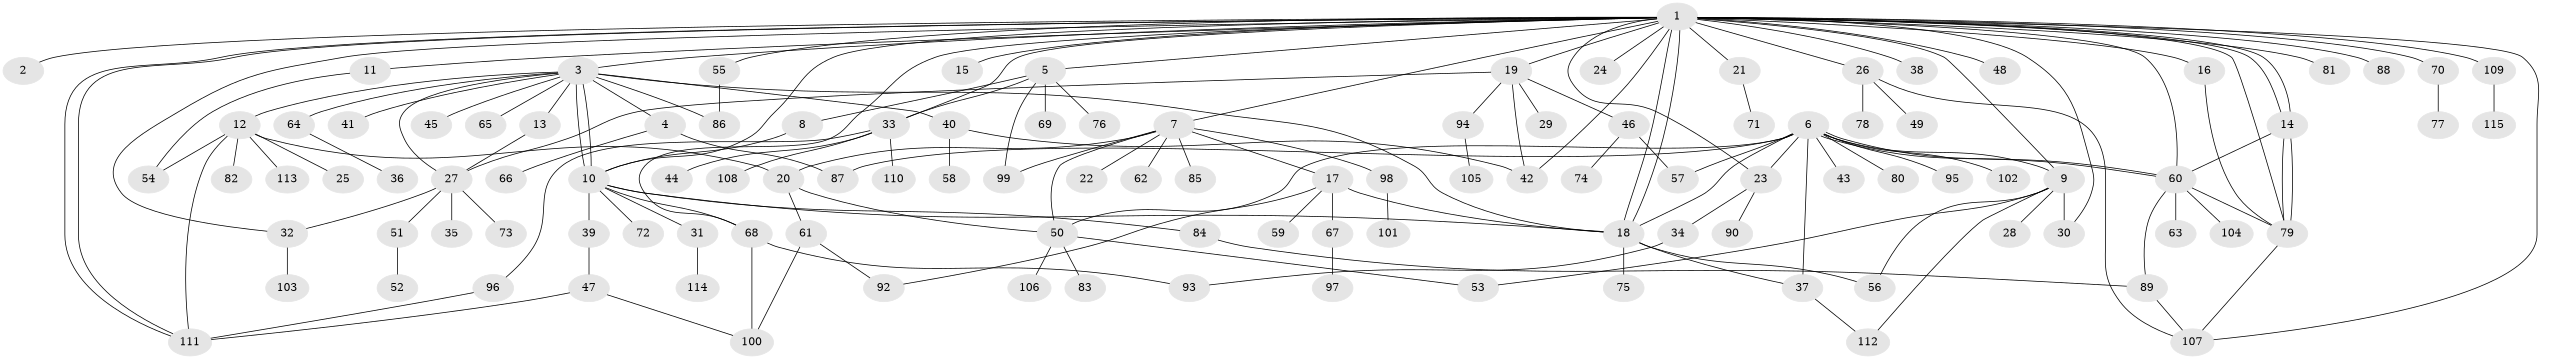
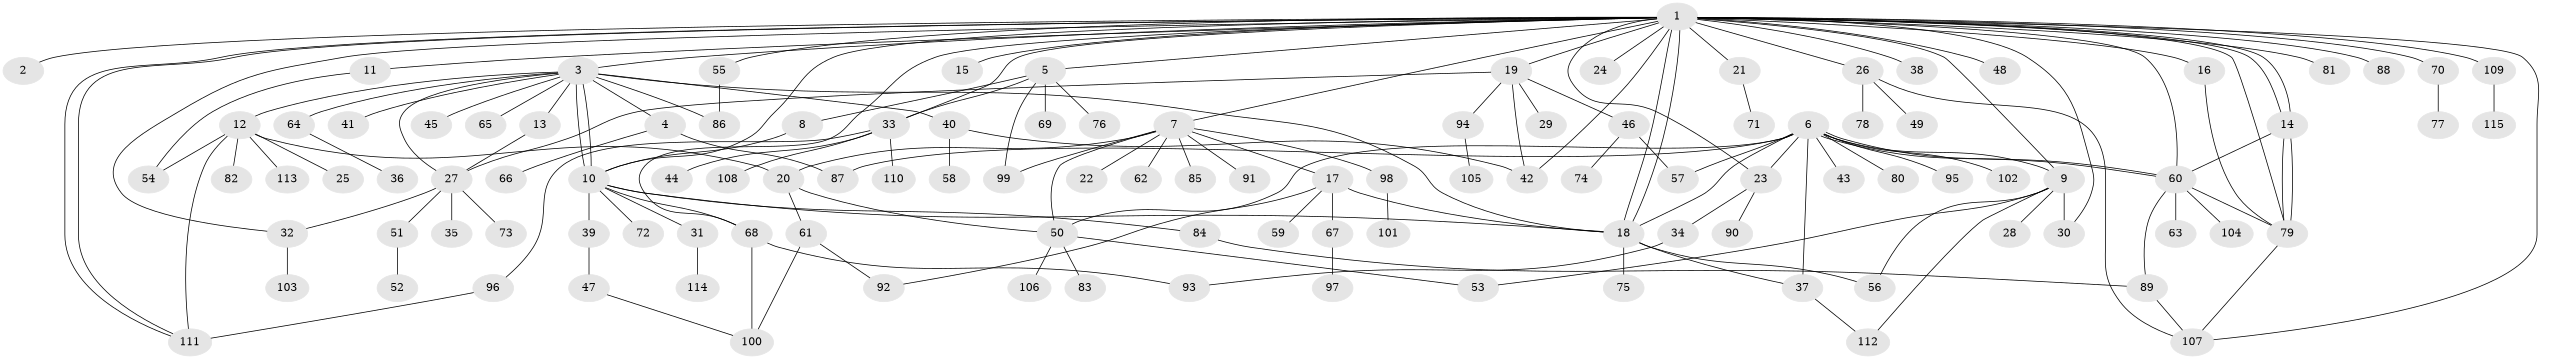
none -> (1250, 179)
(391, 319) -> none
